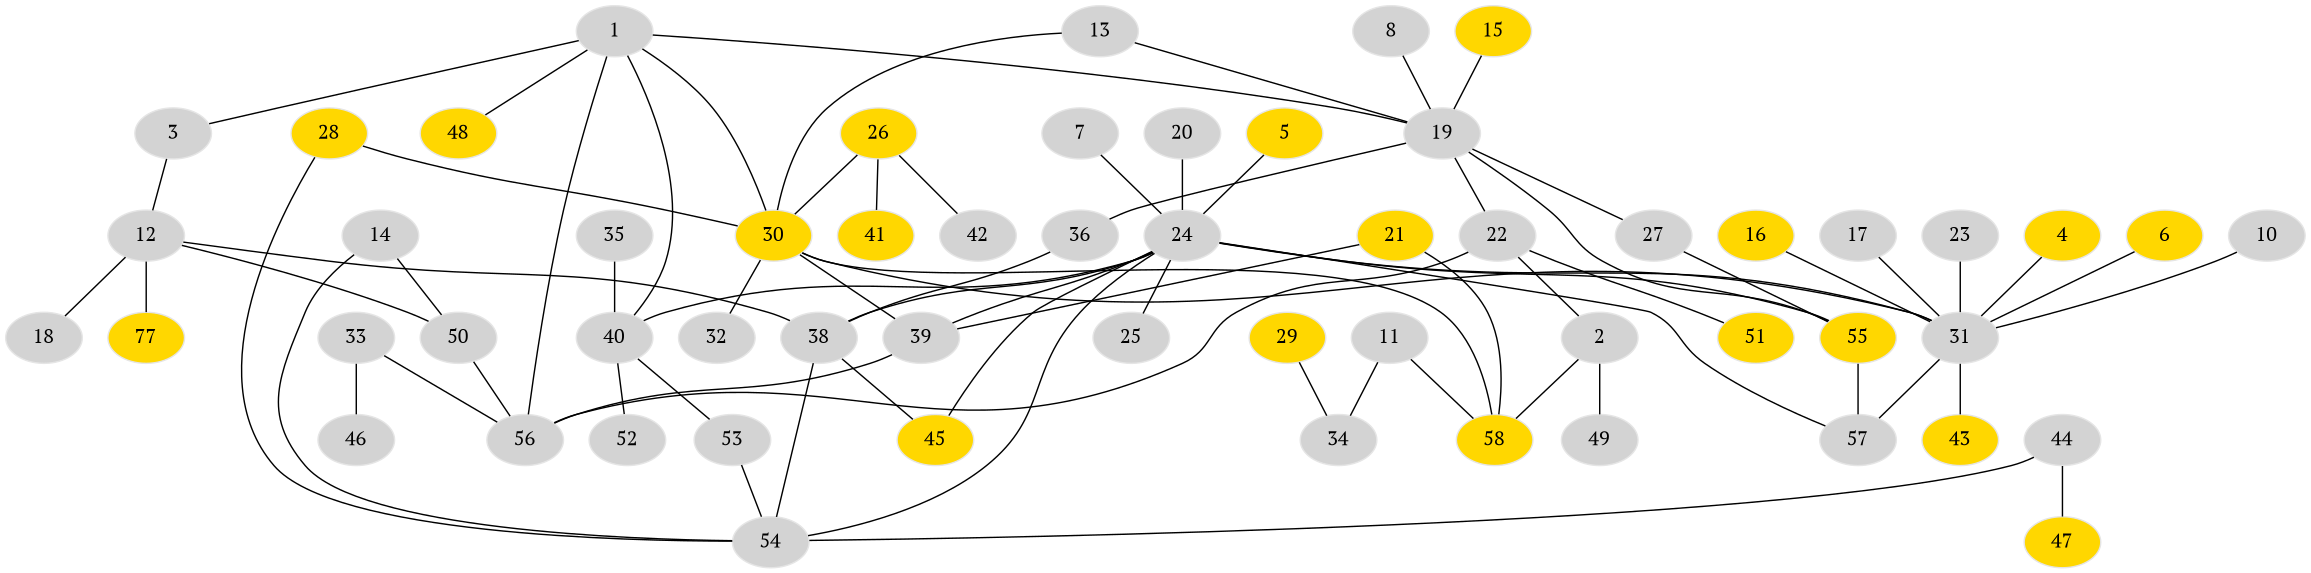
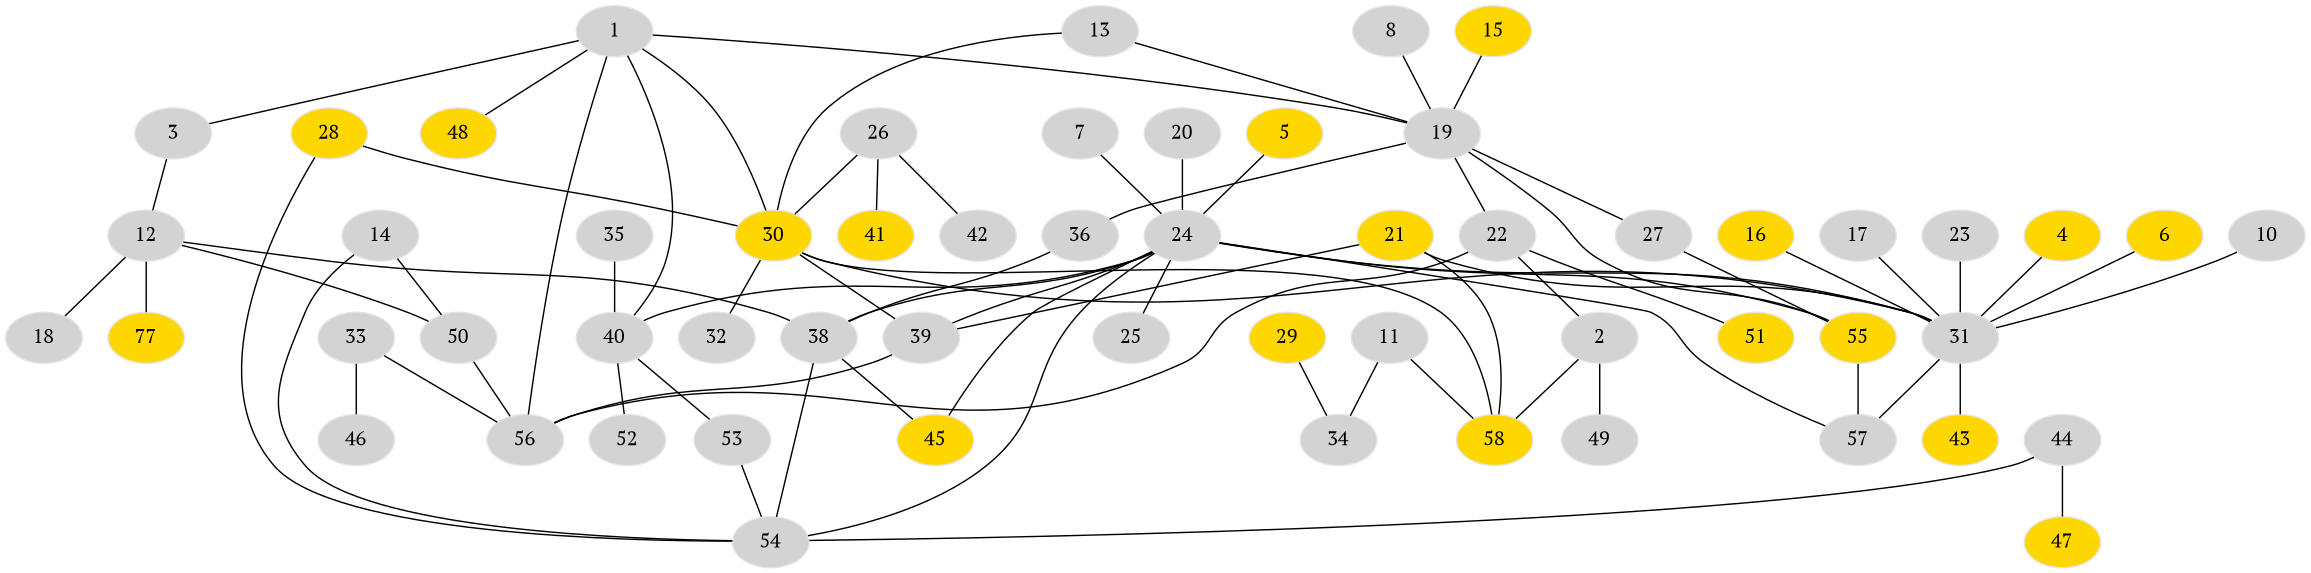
(879, 133) -> (879, 133)
none -> (1588, 286)
